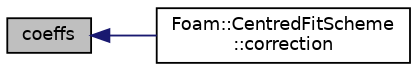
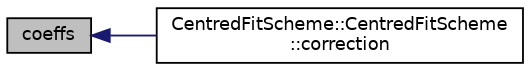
(283, 36) -> (340, 36)
